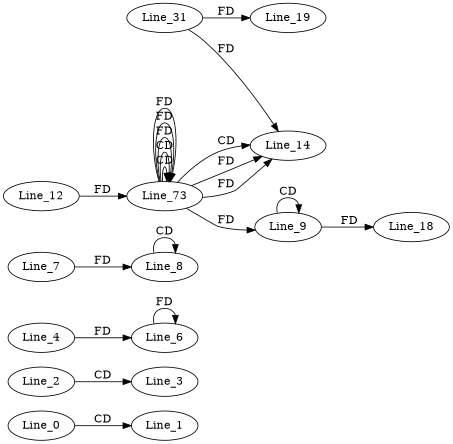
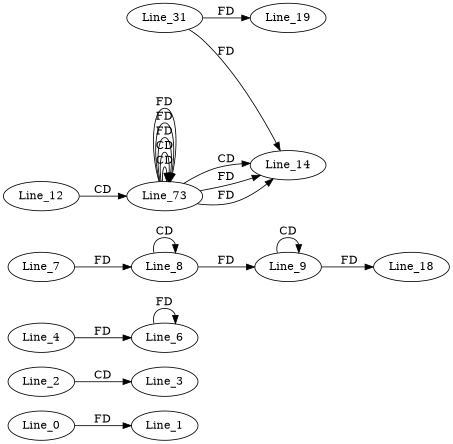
(103, 190) -> (103, 190)
(215, 225) -> (222, 267)
(103, 420) -> (103, 420)
